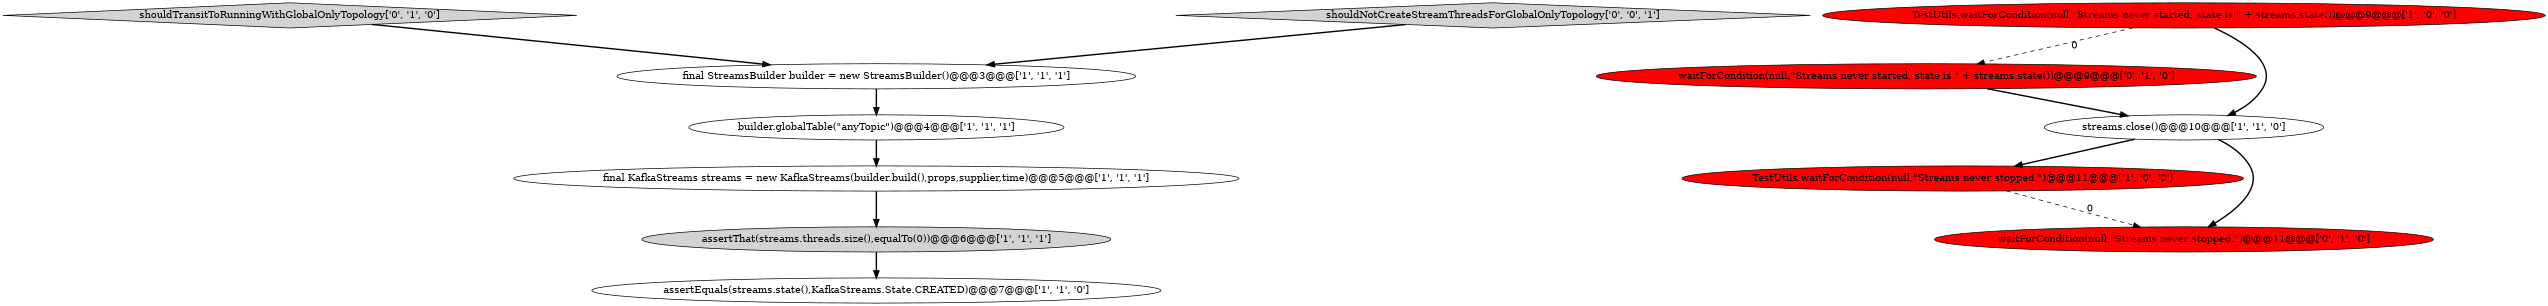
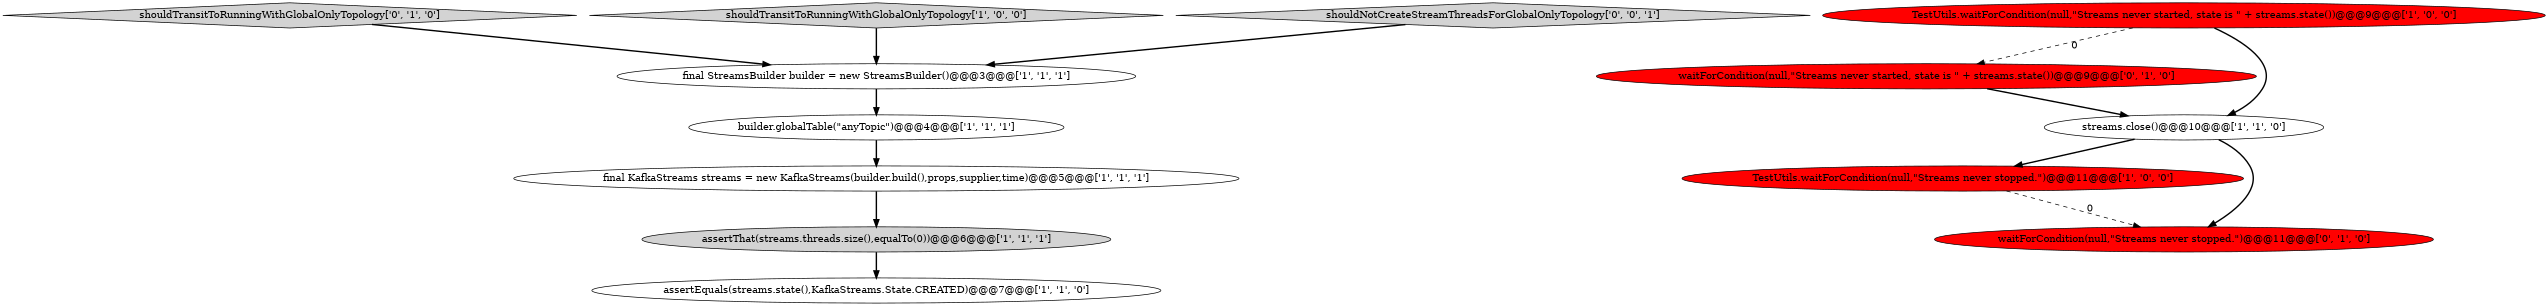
none -> (876, 15)
